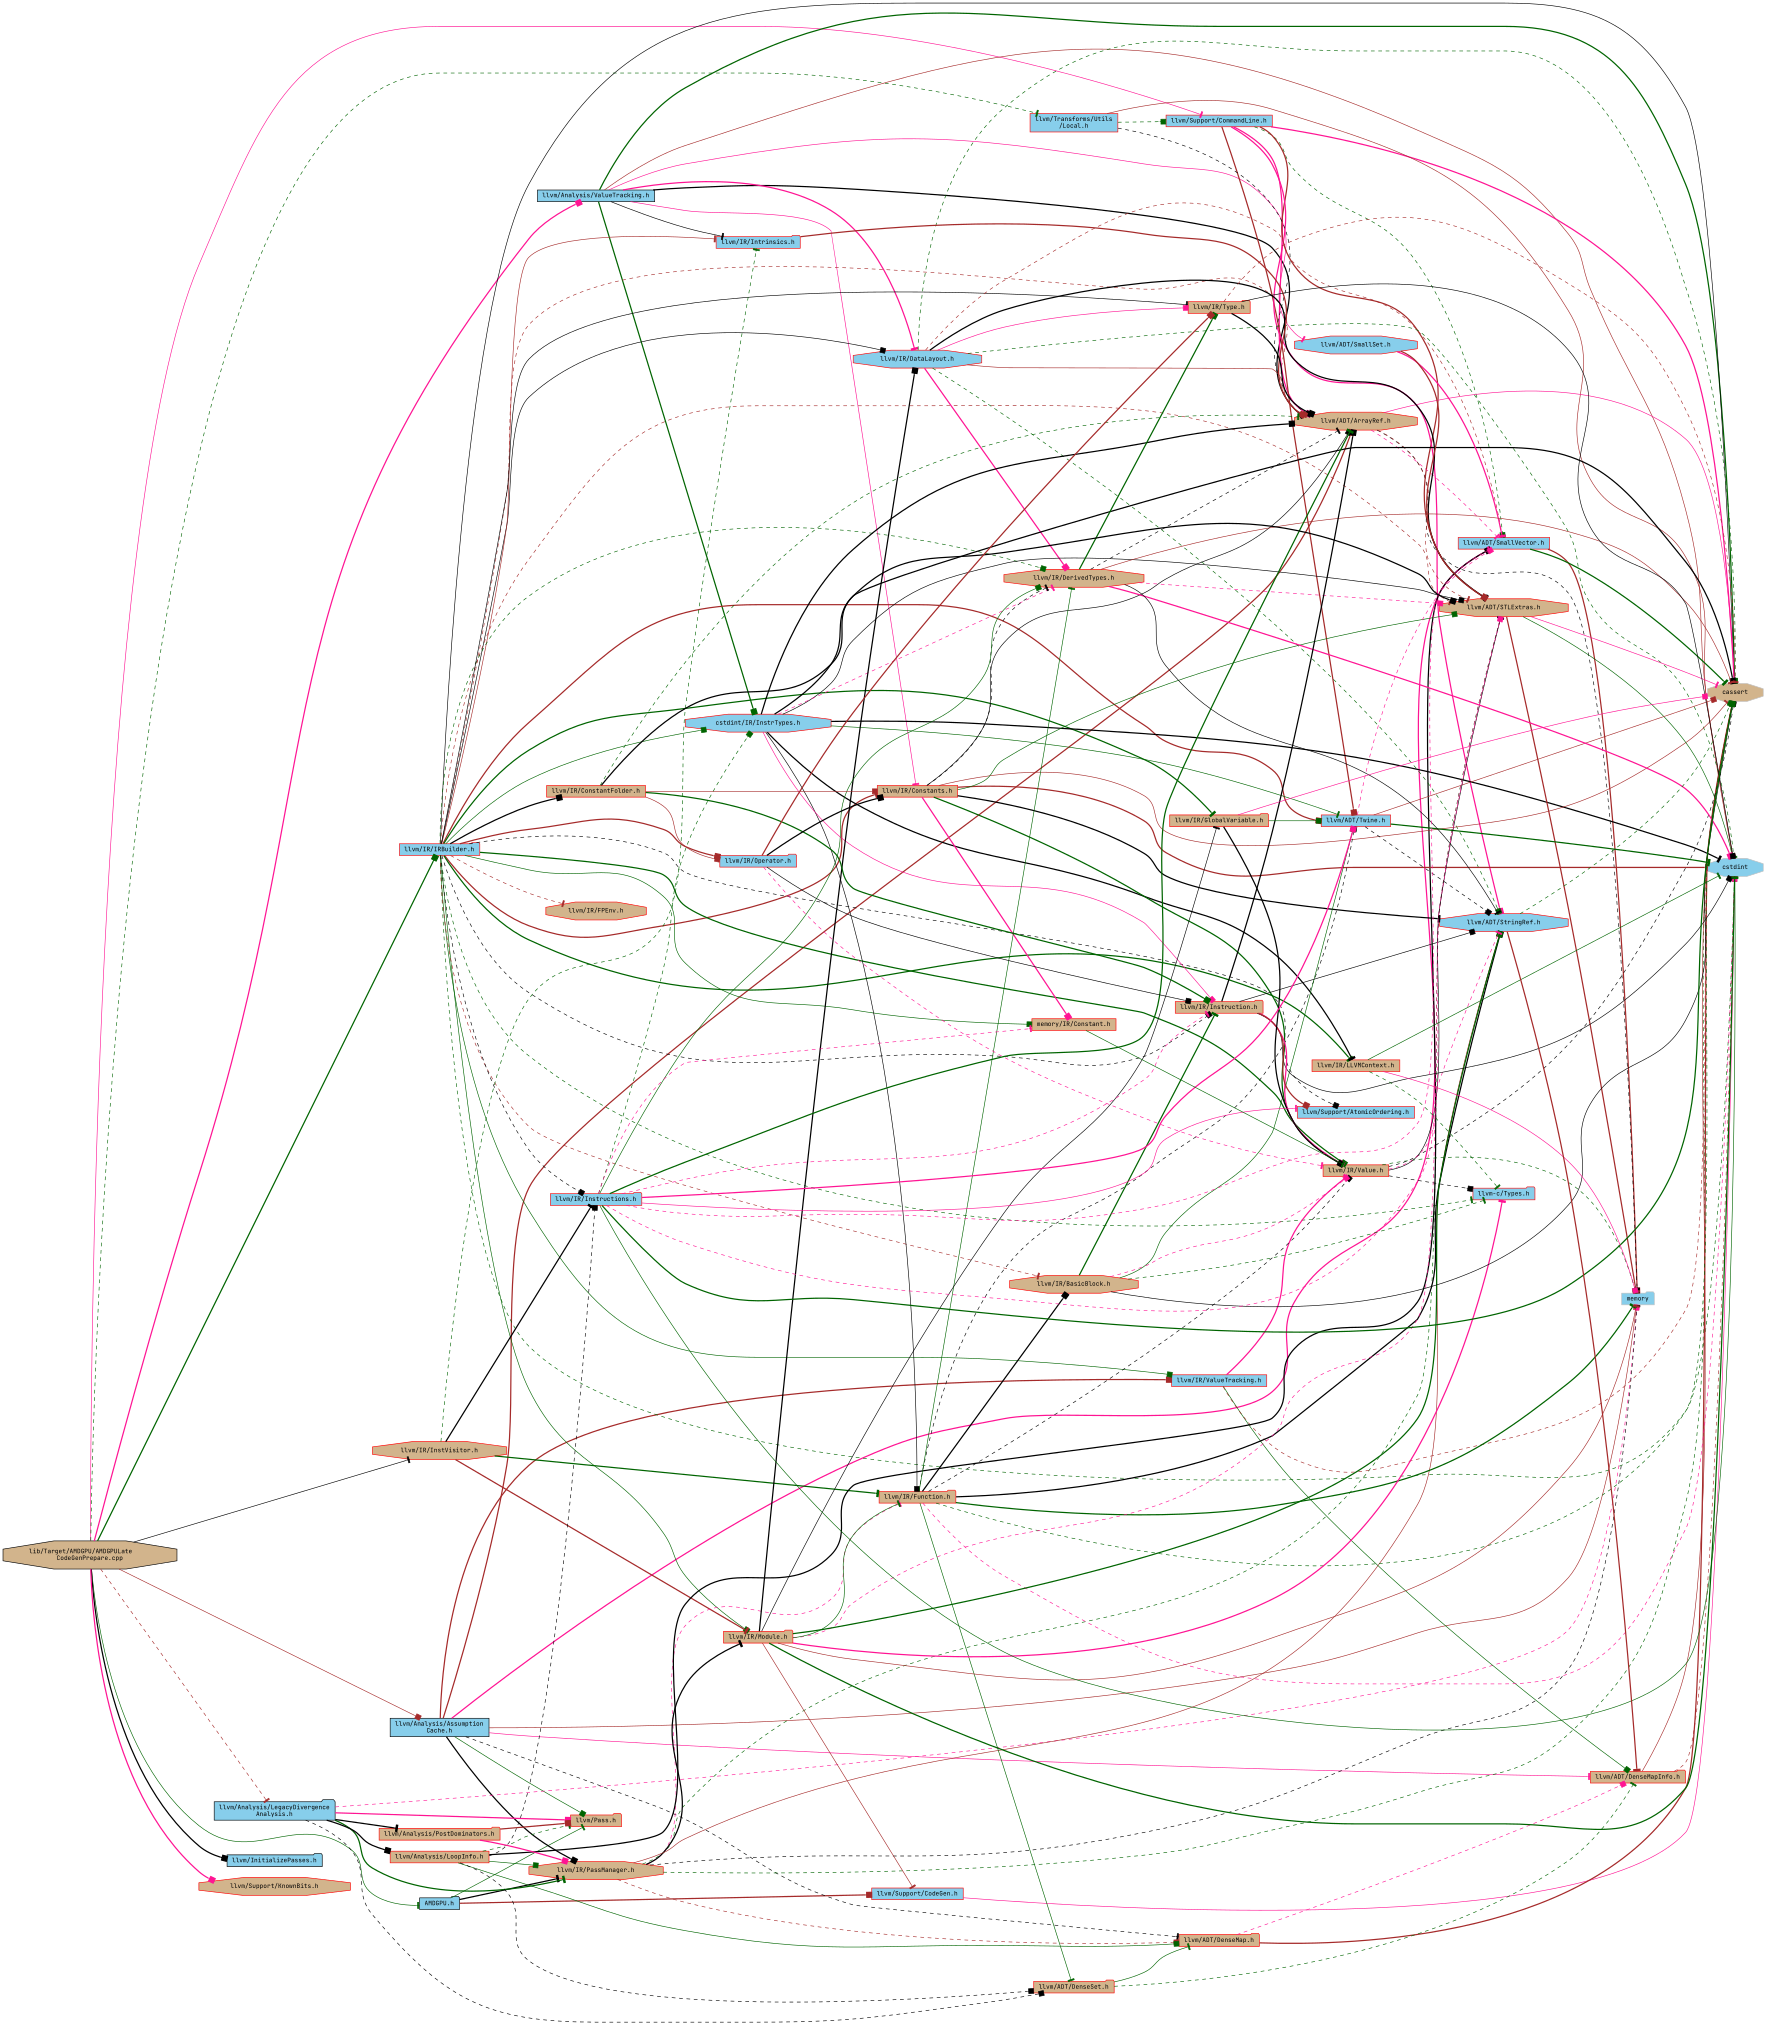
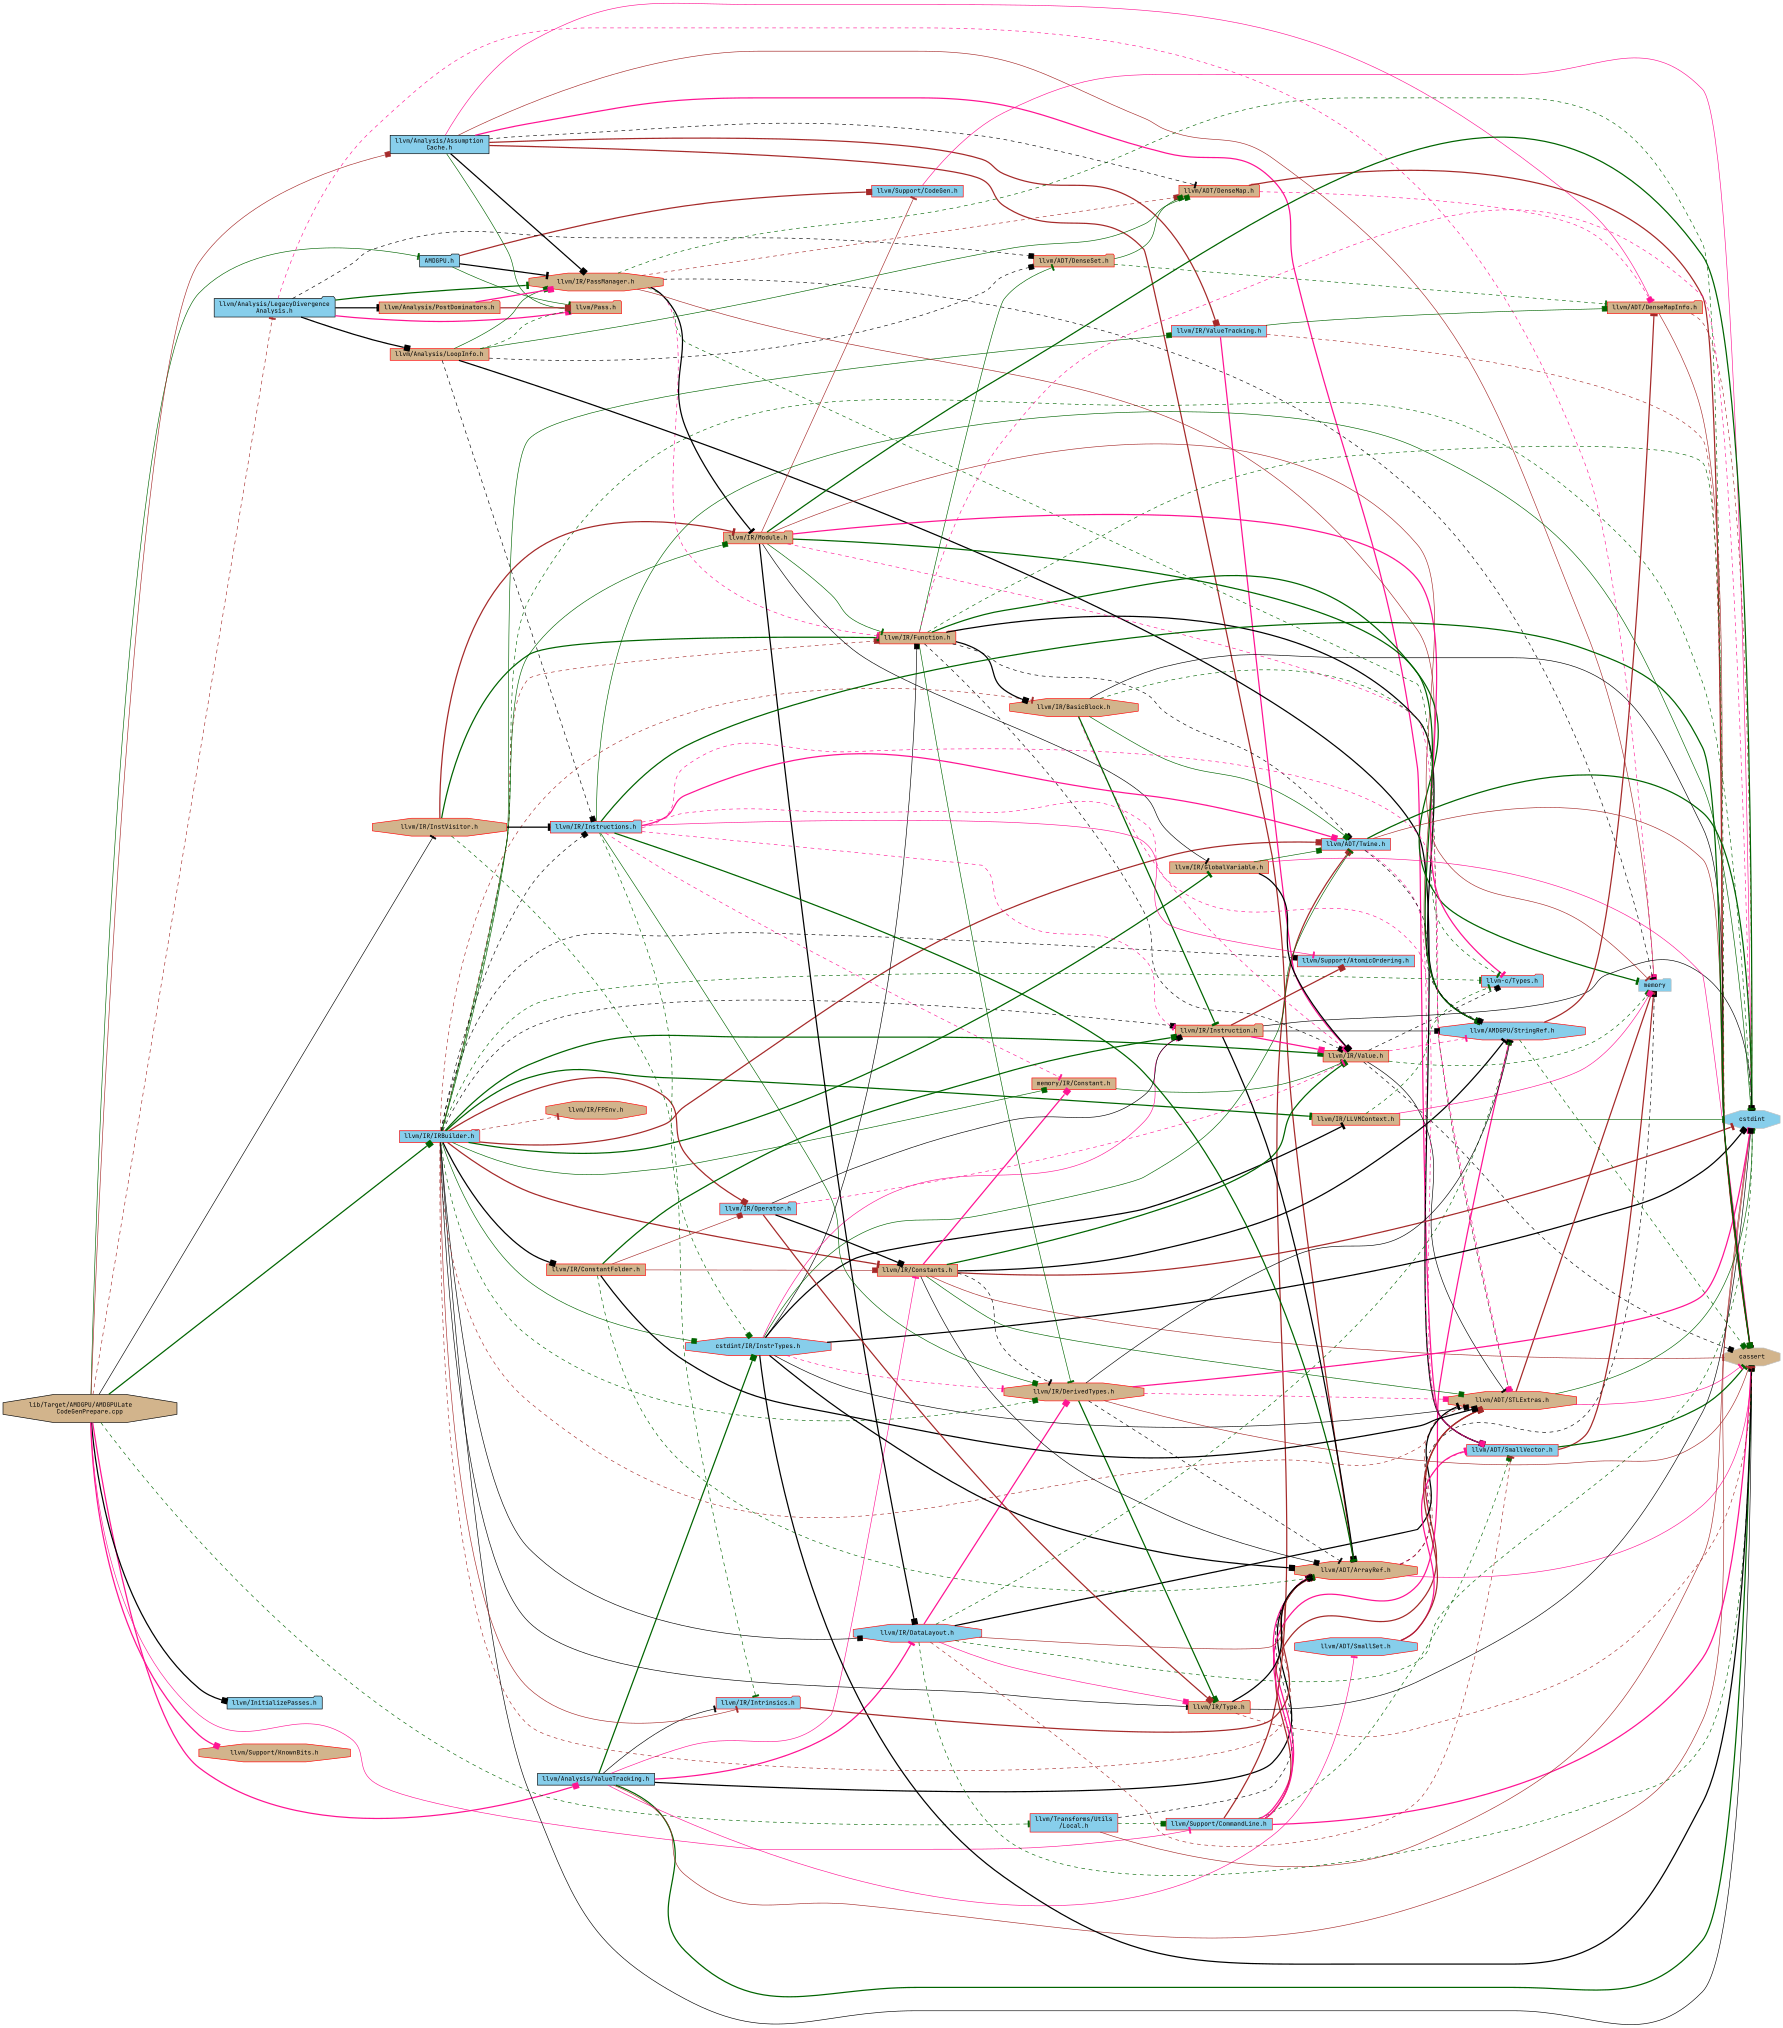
none -> (520, 694)
(1281, 747) -> (1299, 1285)
(1504, 923) -> (1512, 1031)
(1152, 1967) -> (1152, 236)
